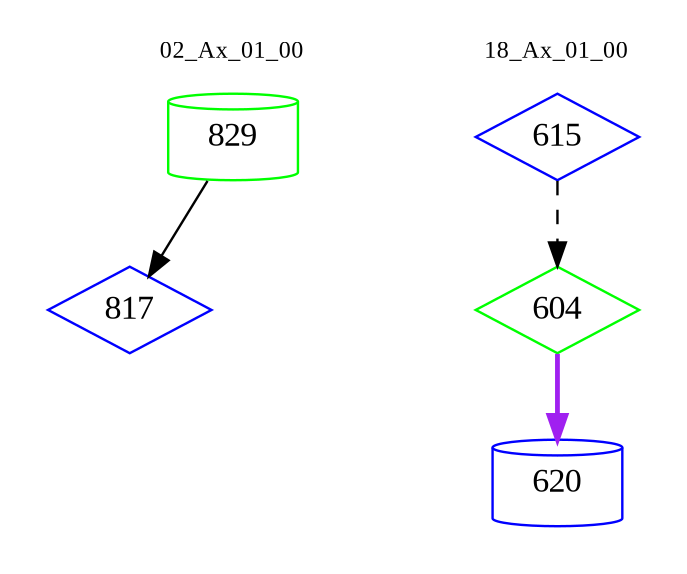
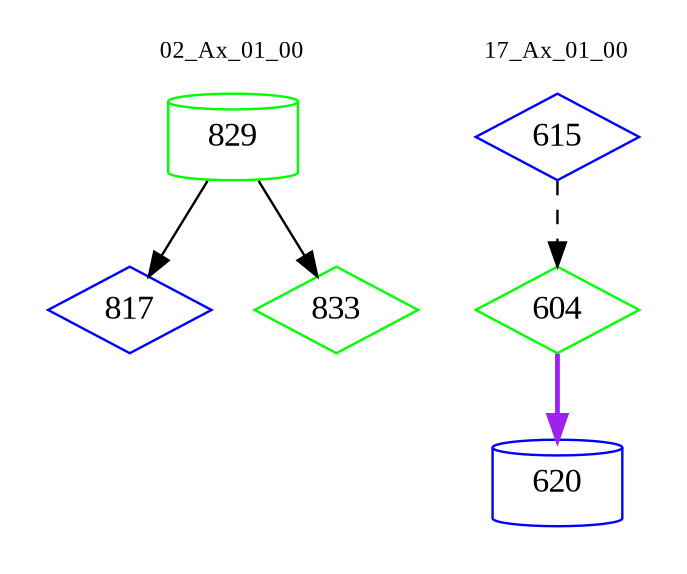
(557, 52) -> (557, 52)
none -> (336, 310)
